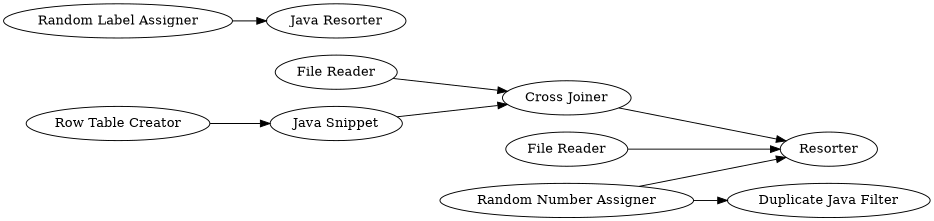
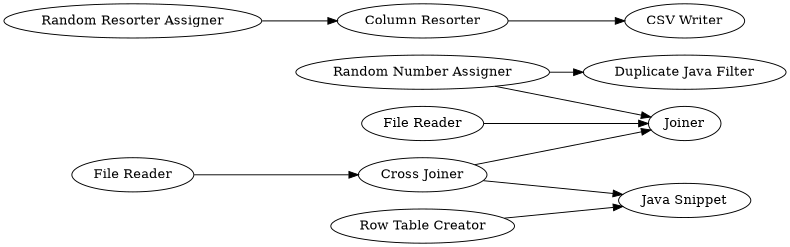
(118, 21) -> (133, 21)
(336, 21) -> (423, 21)
none -> (685, 21)
(447, 111) -> (548, 187)
(829, 149) -> (685, 124)
